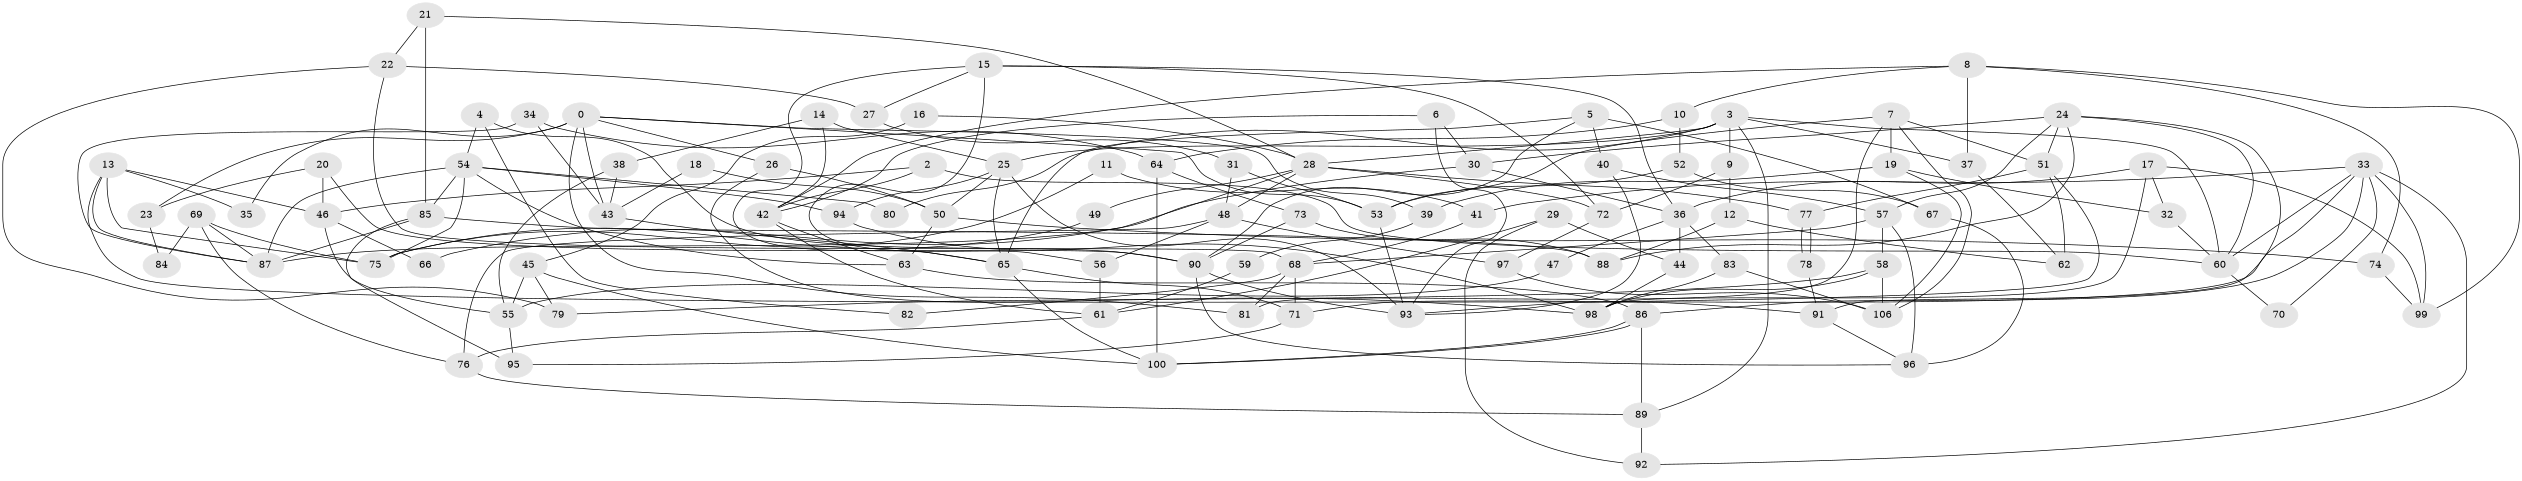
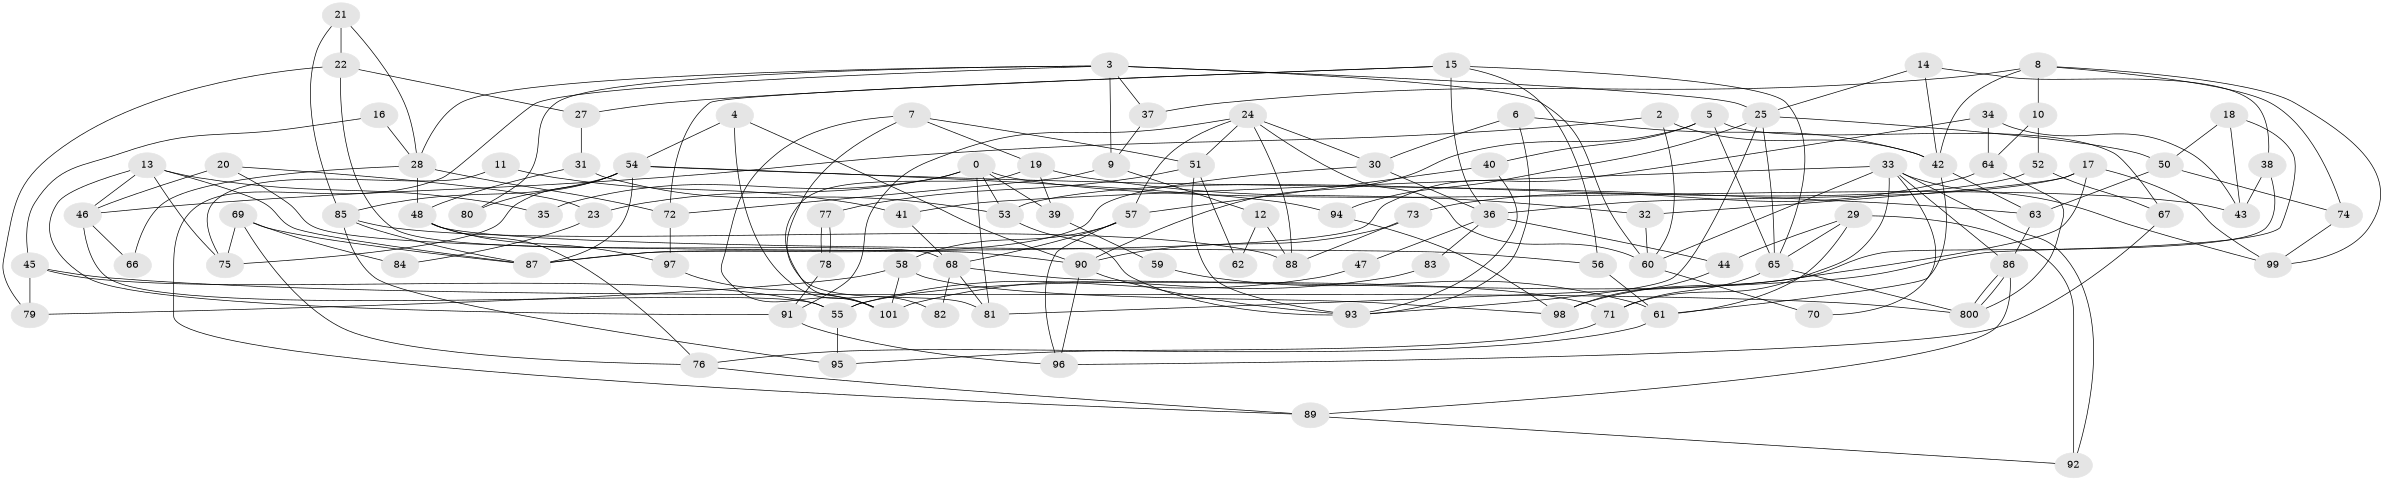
(1701, 134) -> none
(772, 165) -> none
(1605, 187) -> none
(2014, 210) -> (1130, 140)
(1095, 215) -> none
(806, 240) -> (1814, 240)
none -> (1855, 277)
(1686, 284) -> none
(1883, 315) -> (889, 315)
(1157, 365) -> (1970, 315)
